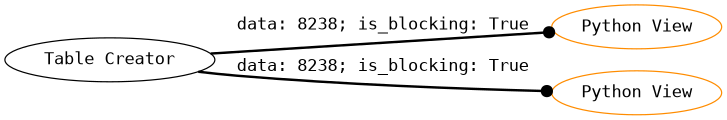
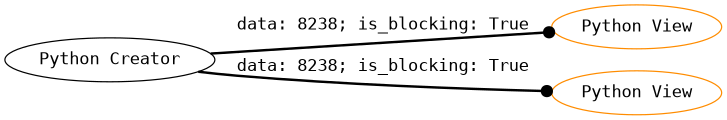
(110, 60) -> (110, 60)
